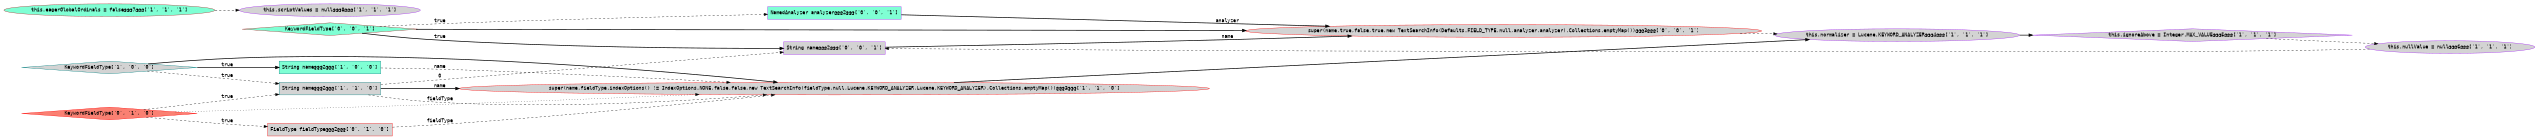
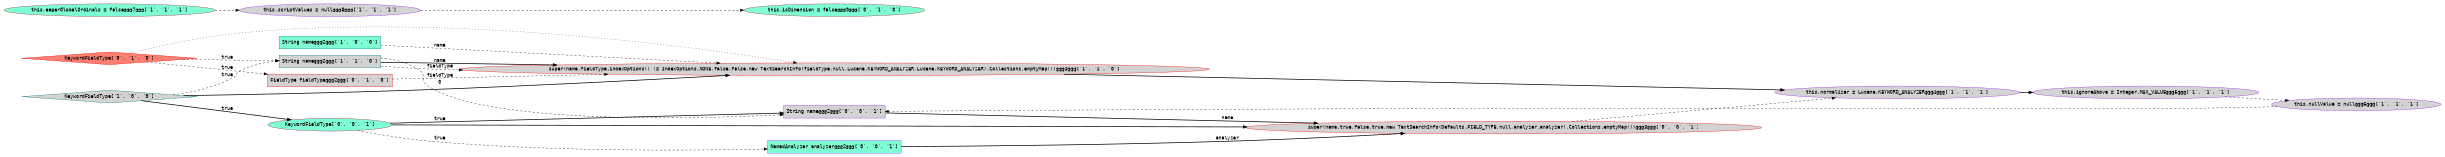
none -> (834, 10)
(330, 29) -> (330, 125)
(2192, 35) -> (2146, 92)
(236, 67) -> (214, 110)
